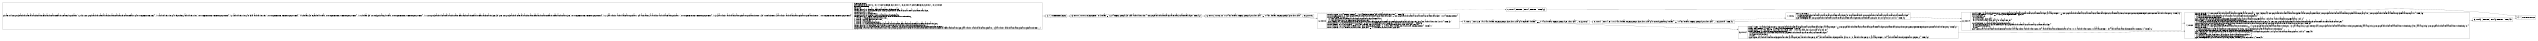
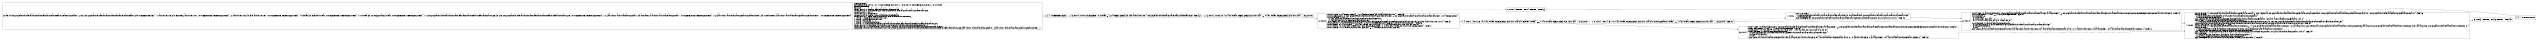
(1758, 34) -> (1758, 34)
